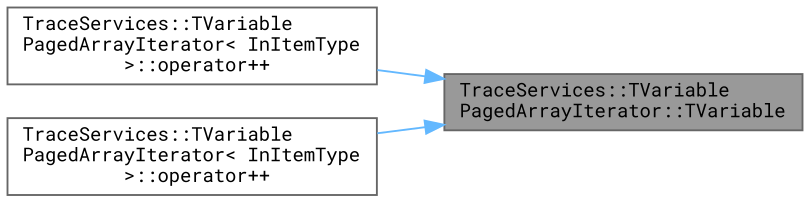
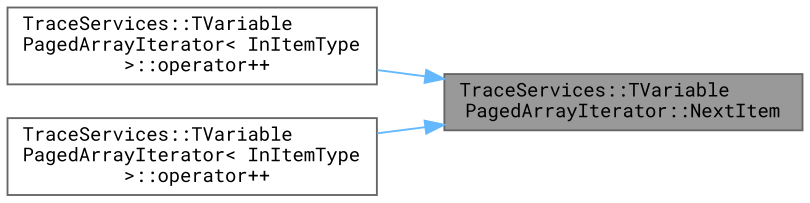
(623, 102) -> (623, 102)
